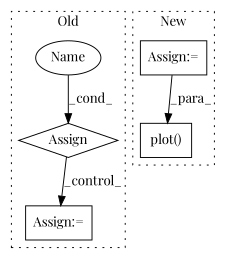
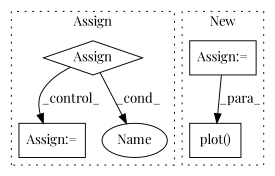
(68, 22) -> (93, 22)
(68, 94) -> (111, 94)
